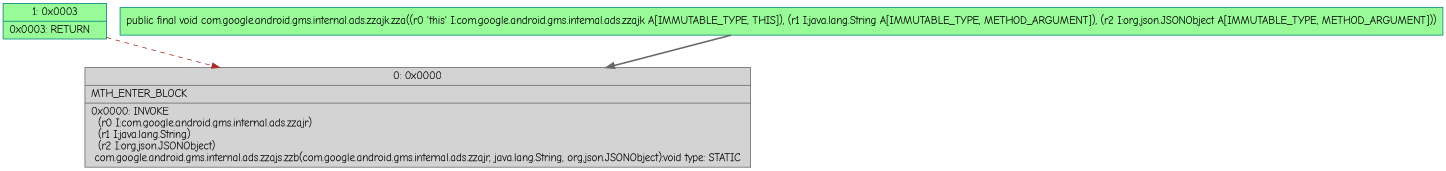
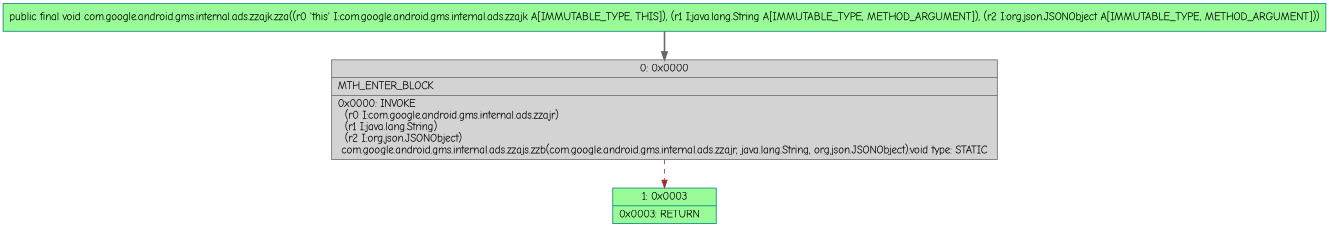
(159, 52) -> (664, 170)
